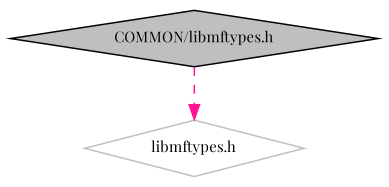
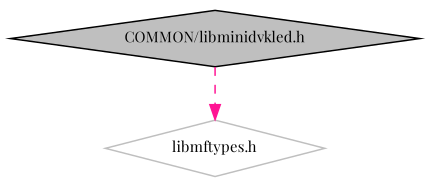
(194, 39) -> (215, 39)
